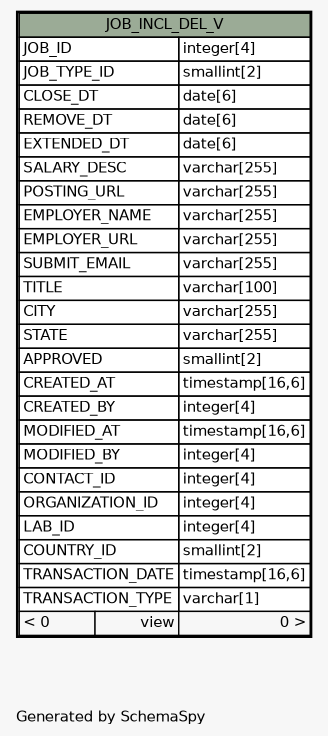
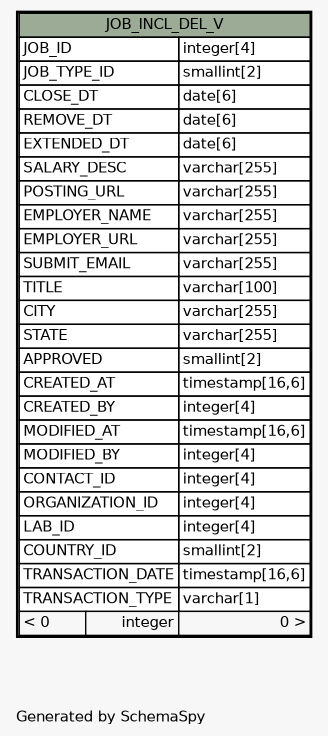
(158, 623) -> (148, 623)
